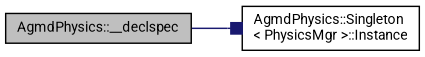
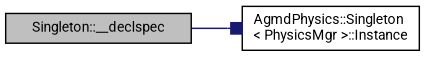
(98, 28) -> (98, 28)
